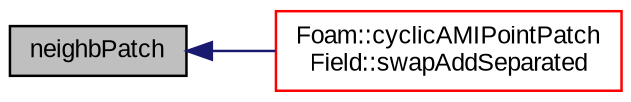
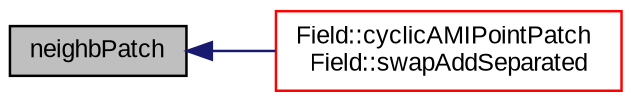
(449, 51) -> (449, 51)
